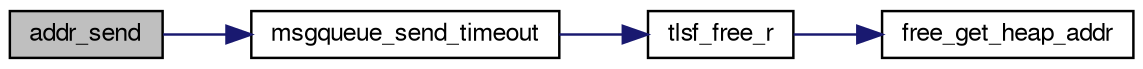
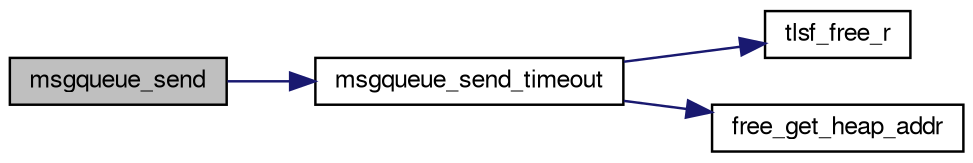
(86, 34) -> (118, 81)
(825, 34) -> (655, 105)
